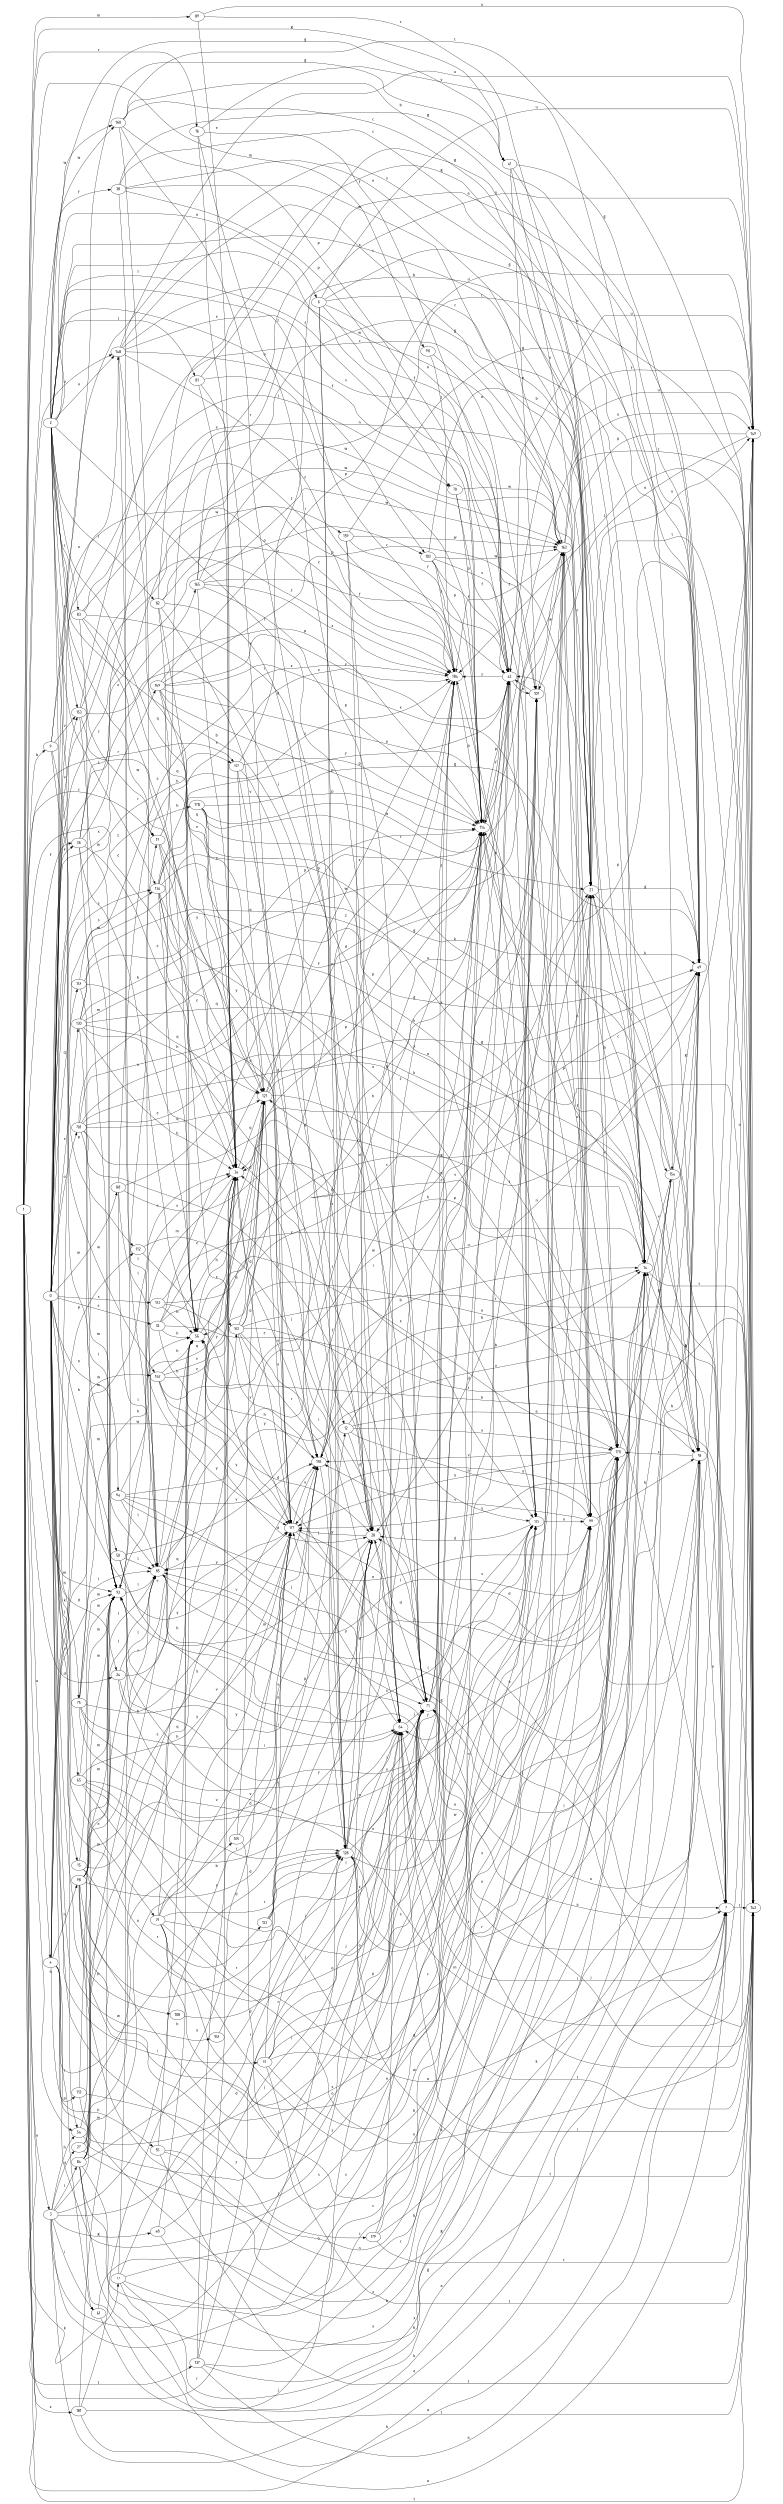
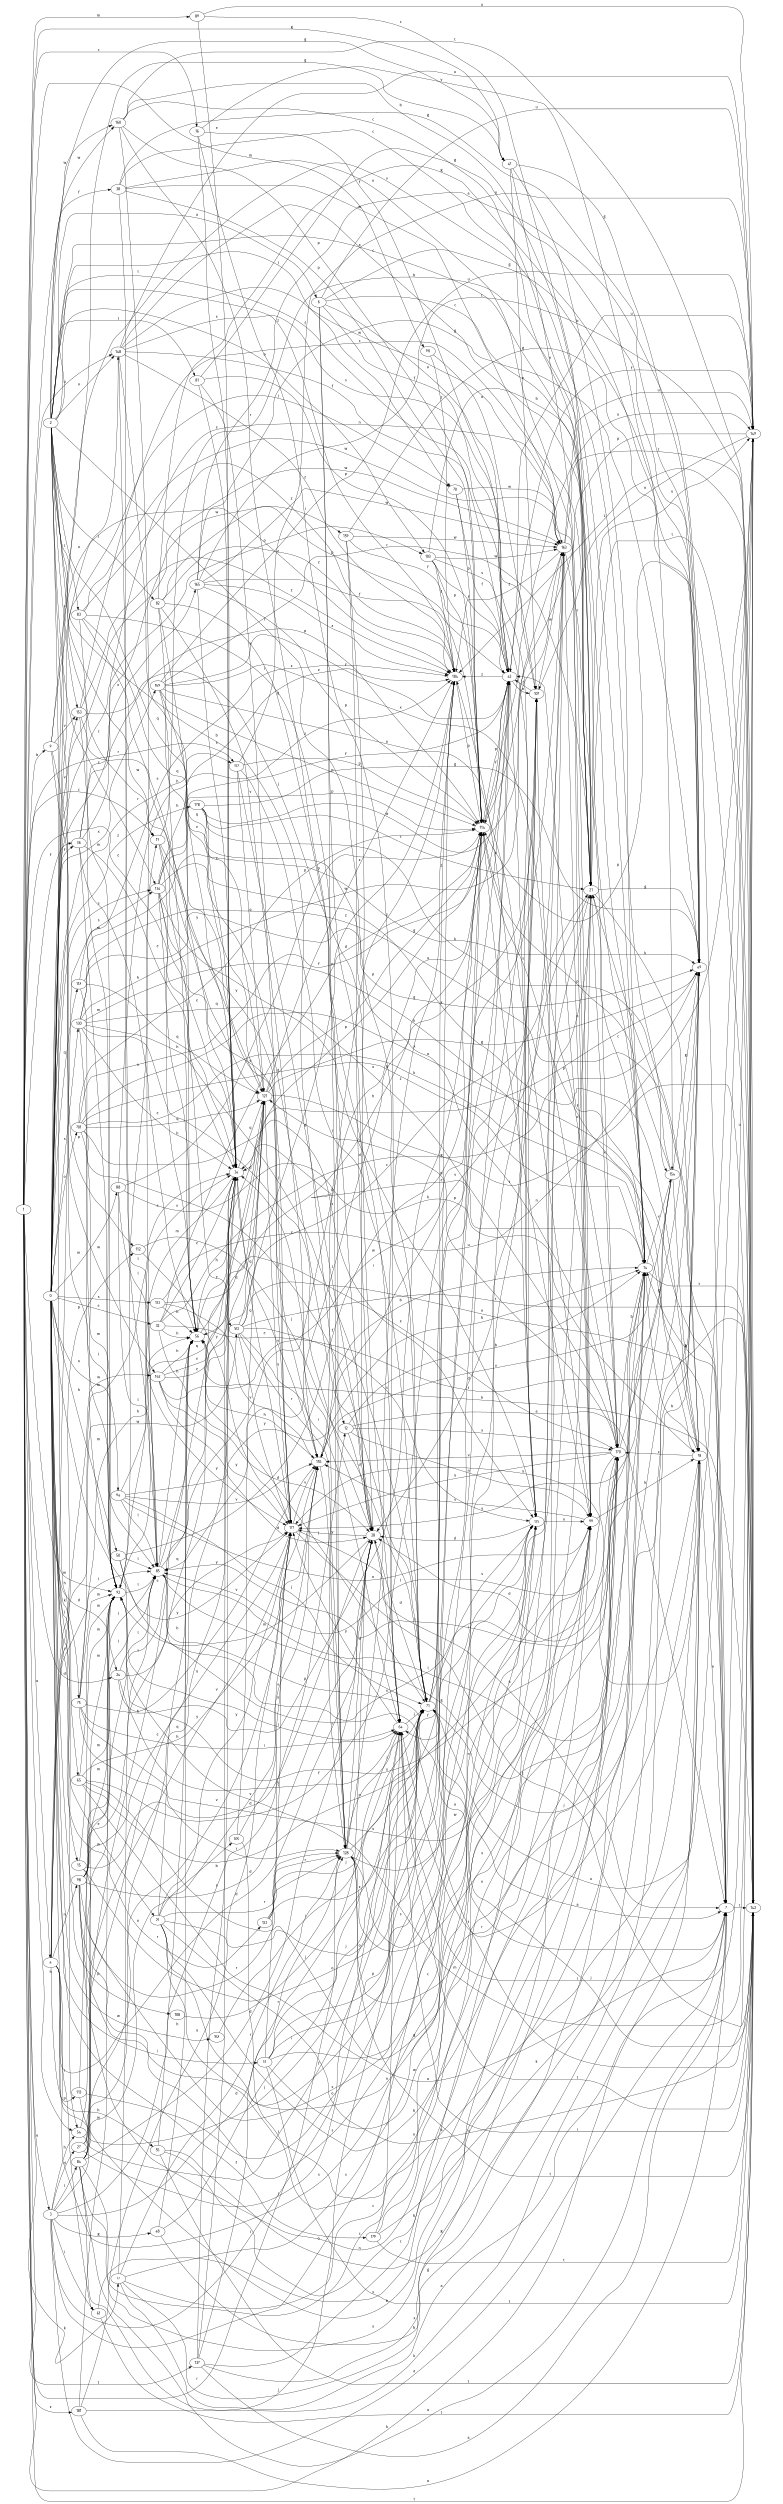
(585, 927) -> (626, 1365)
